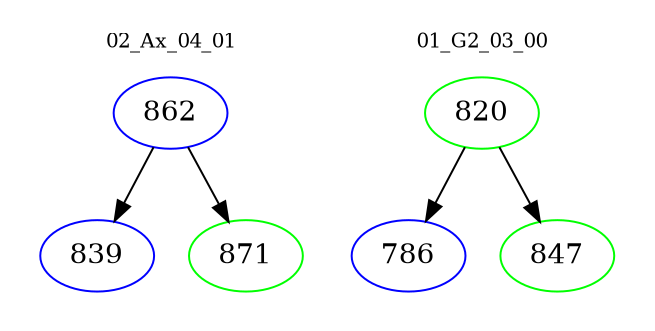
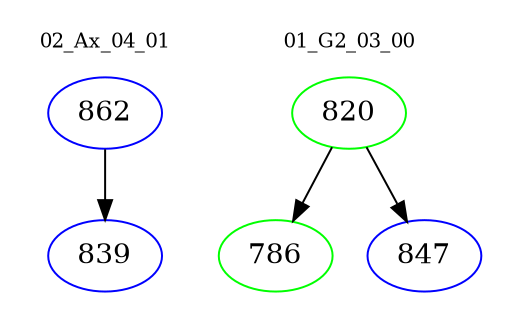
(246, 256) -> none
(409, 256) -> (276, 256)
(557, 256) -> (424, 256)
